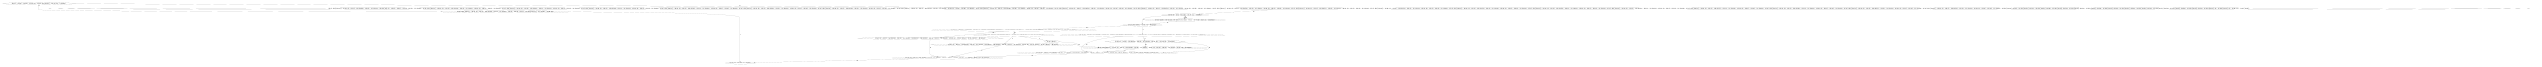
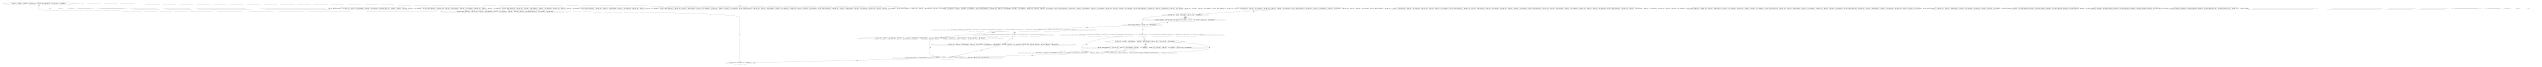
(1052, 42) -> none
